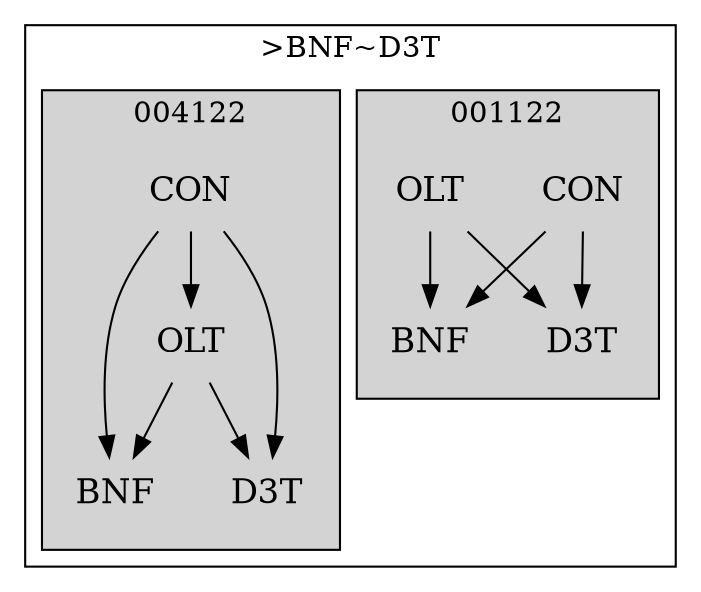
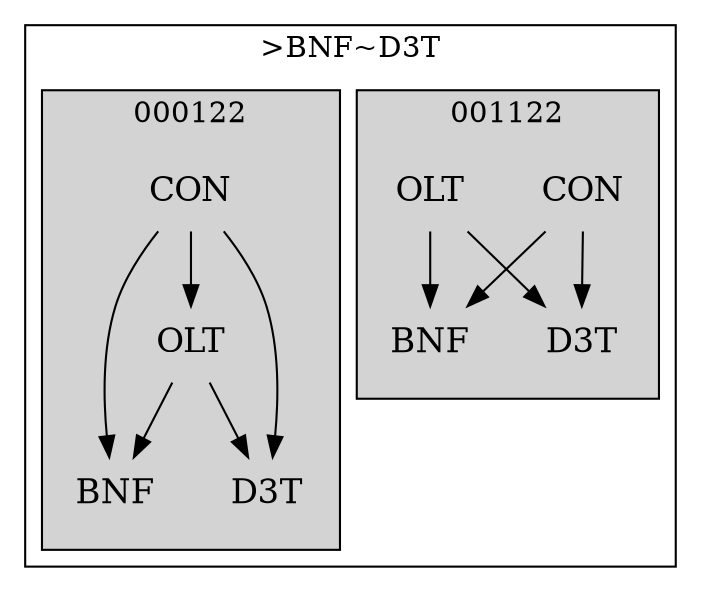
(191, 114) -> (191, 114)
